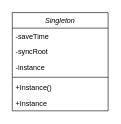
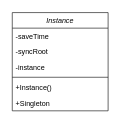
(60, 20) -> (60, 20)
(34, 103) -> (34, 103)
